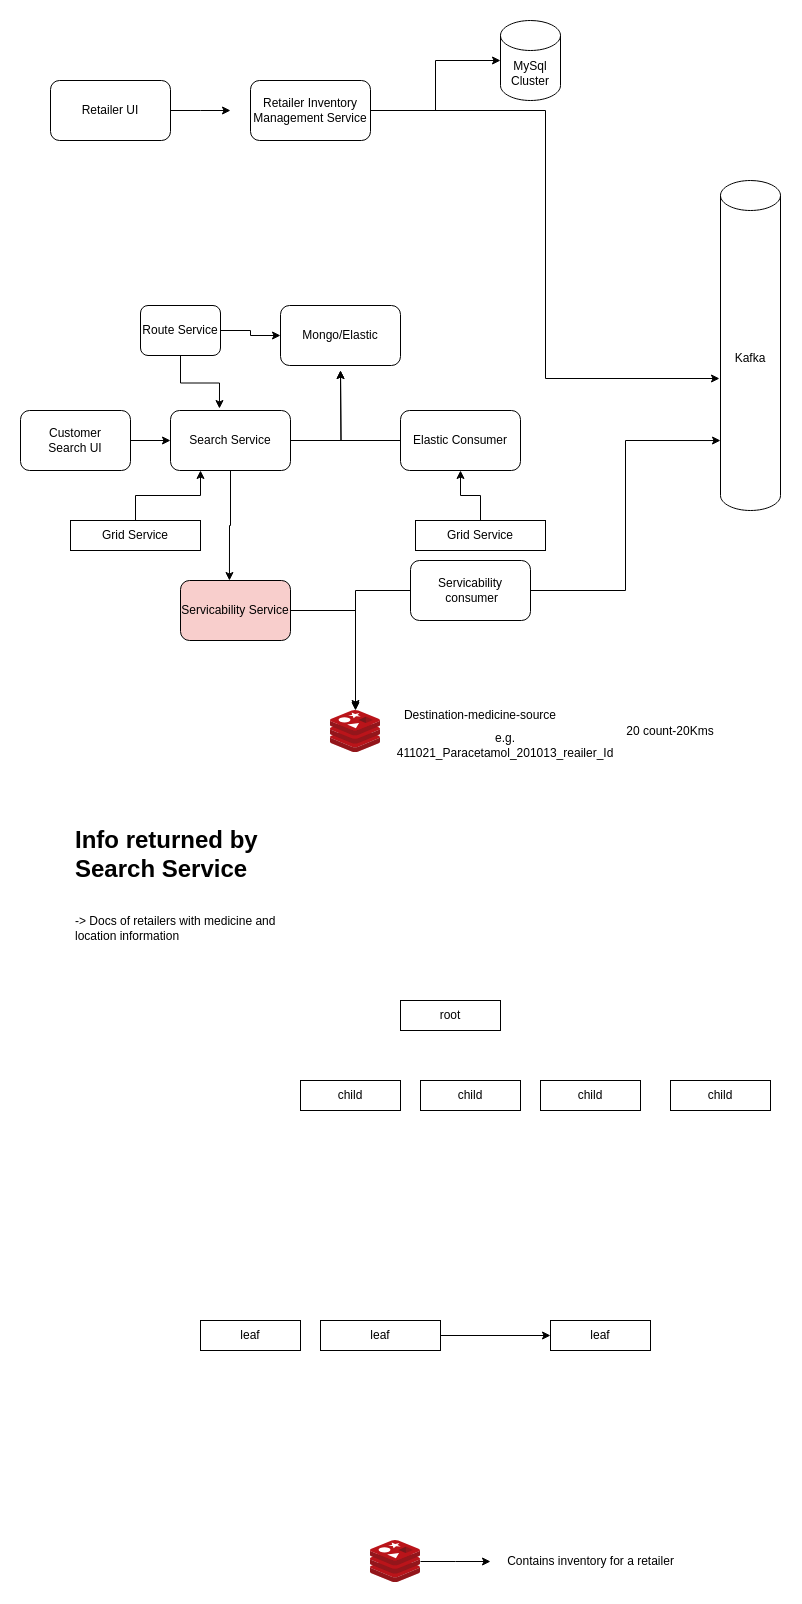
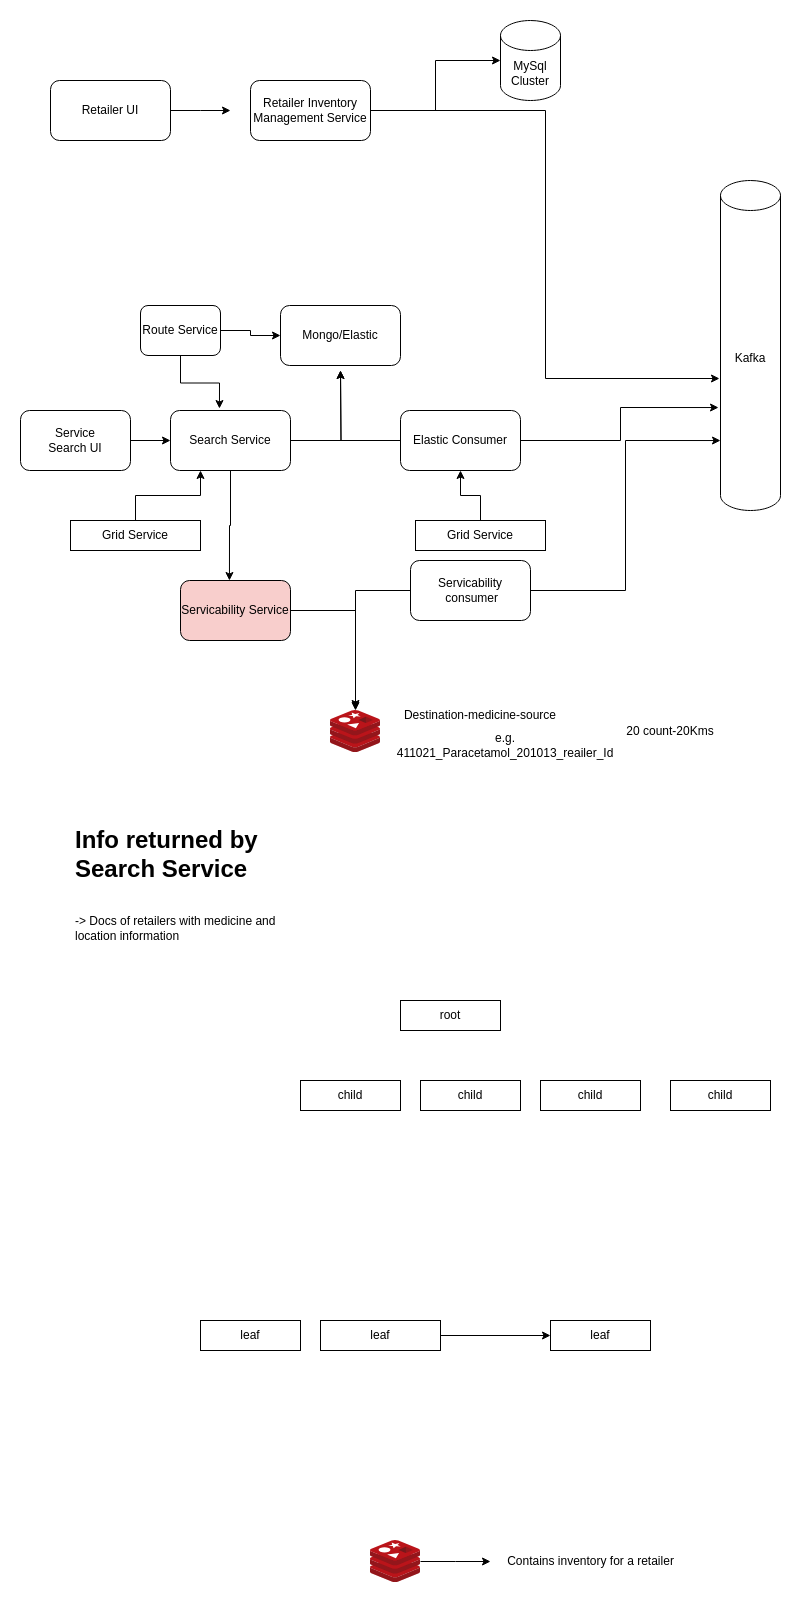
none -> (621, 429)
(76, 441) -> (76, 441)
